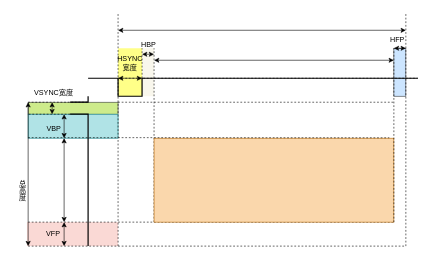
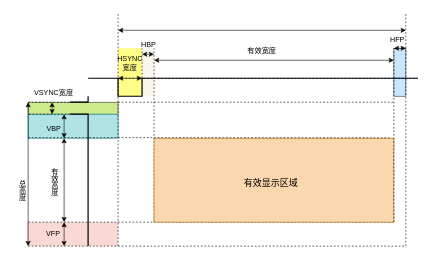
none -> (262, 51)
none -> (54, 182)
none -> (271, 183)
